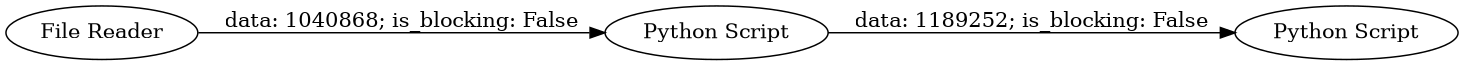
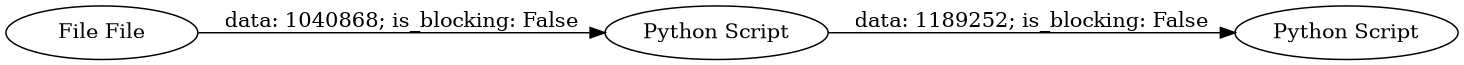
(102, 33) -> (102, 33)
